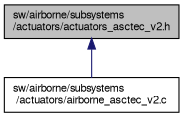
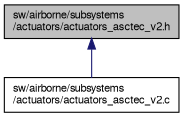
(92, 95) -> (92, 95)
